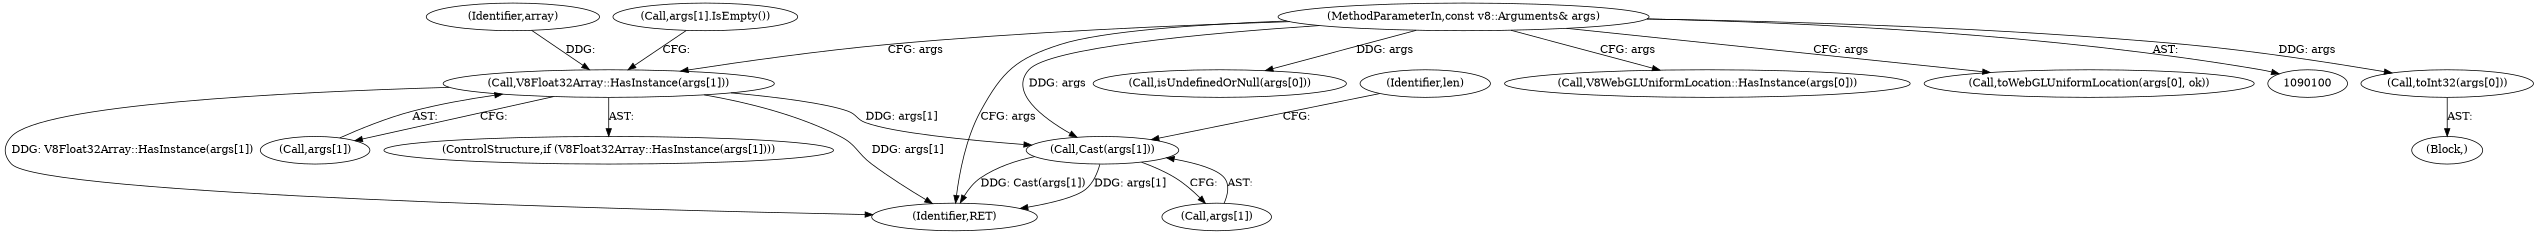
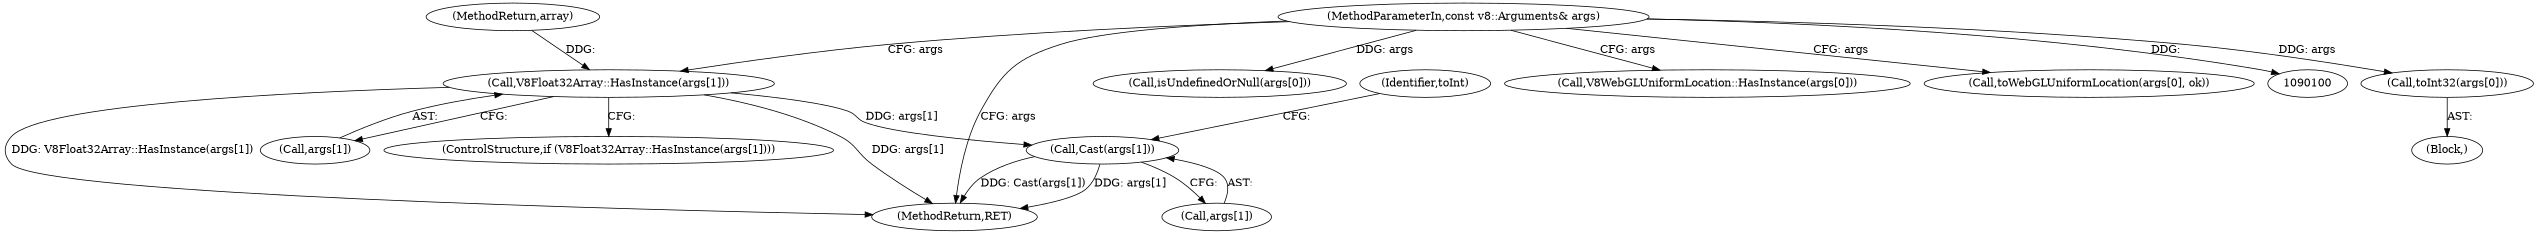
(513, 17) -> (513, 17)
(705, 17) -> none
(1129, 44) -> none
(2167, 50) -> (2167, 50)
(1425, 84) -> (1425, 84)
(623, 117) -> (623, 117)
(955, 217) -> (955, 217)
